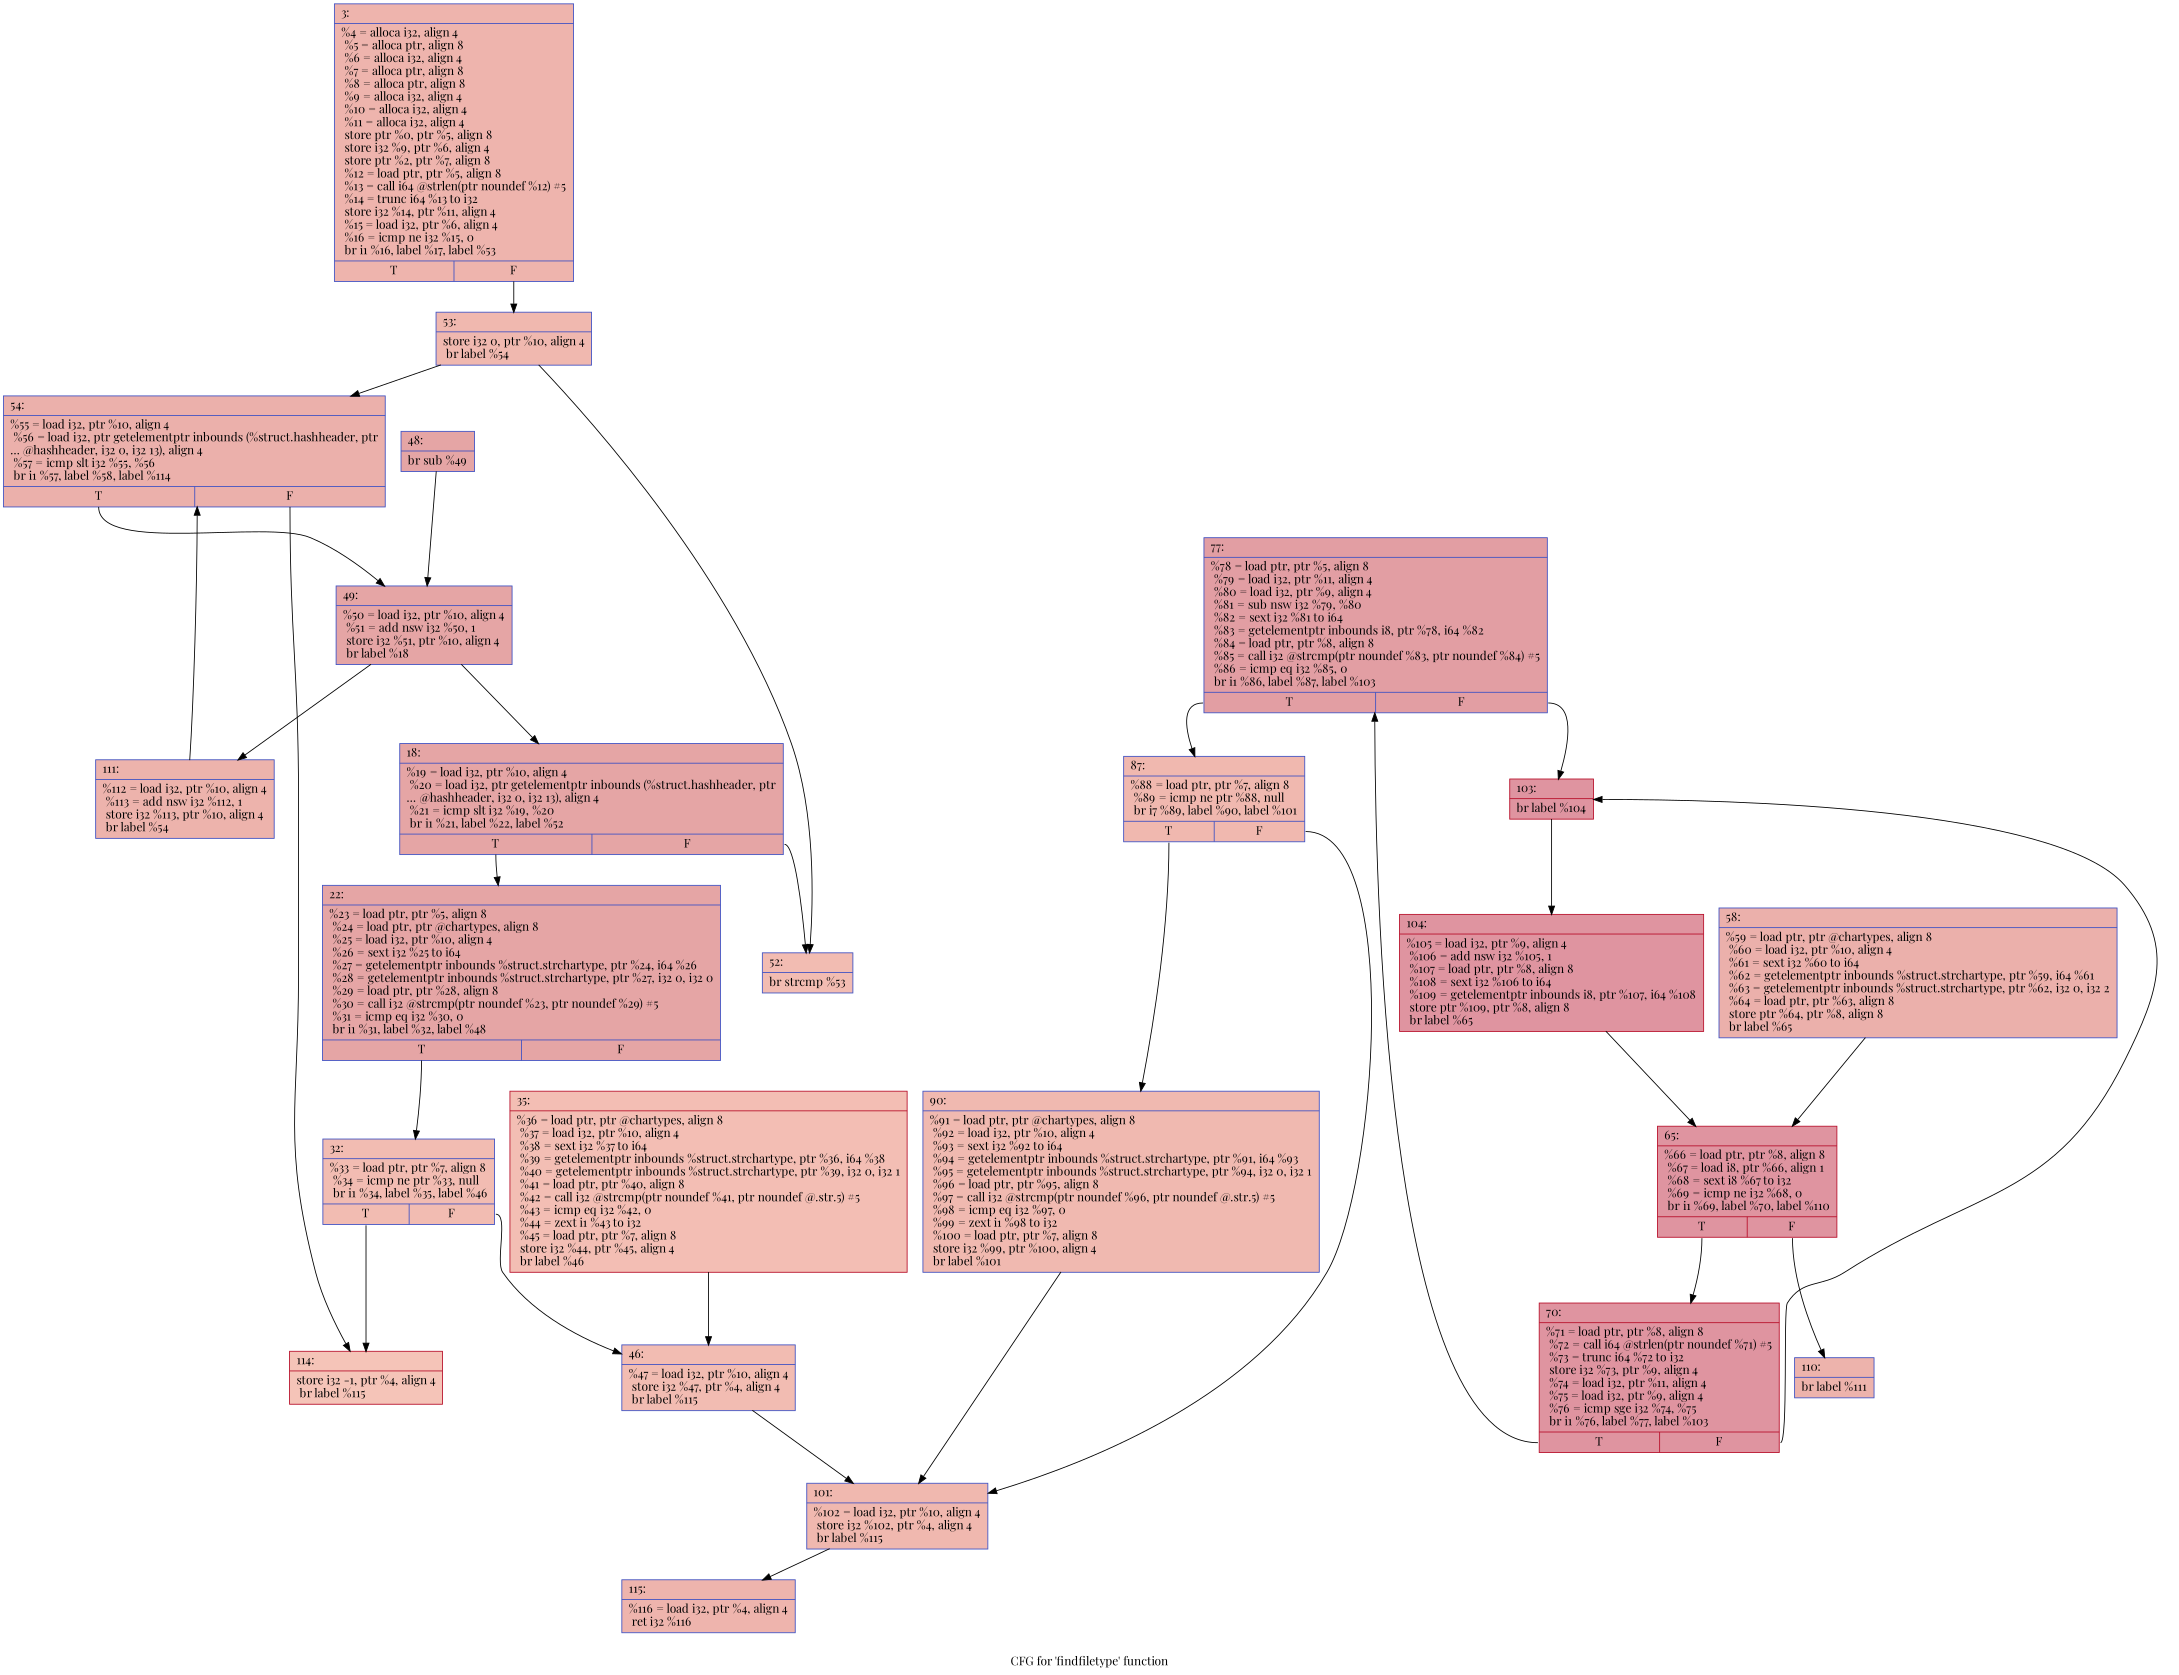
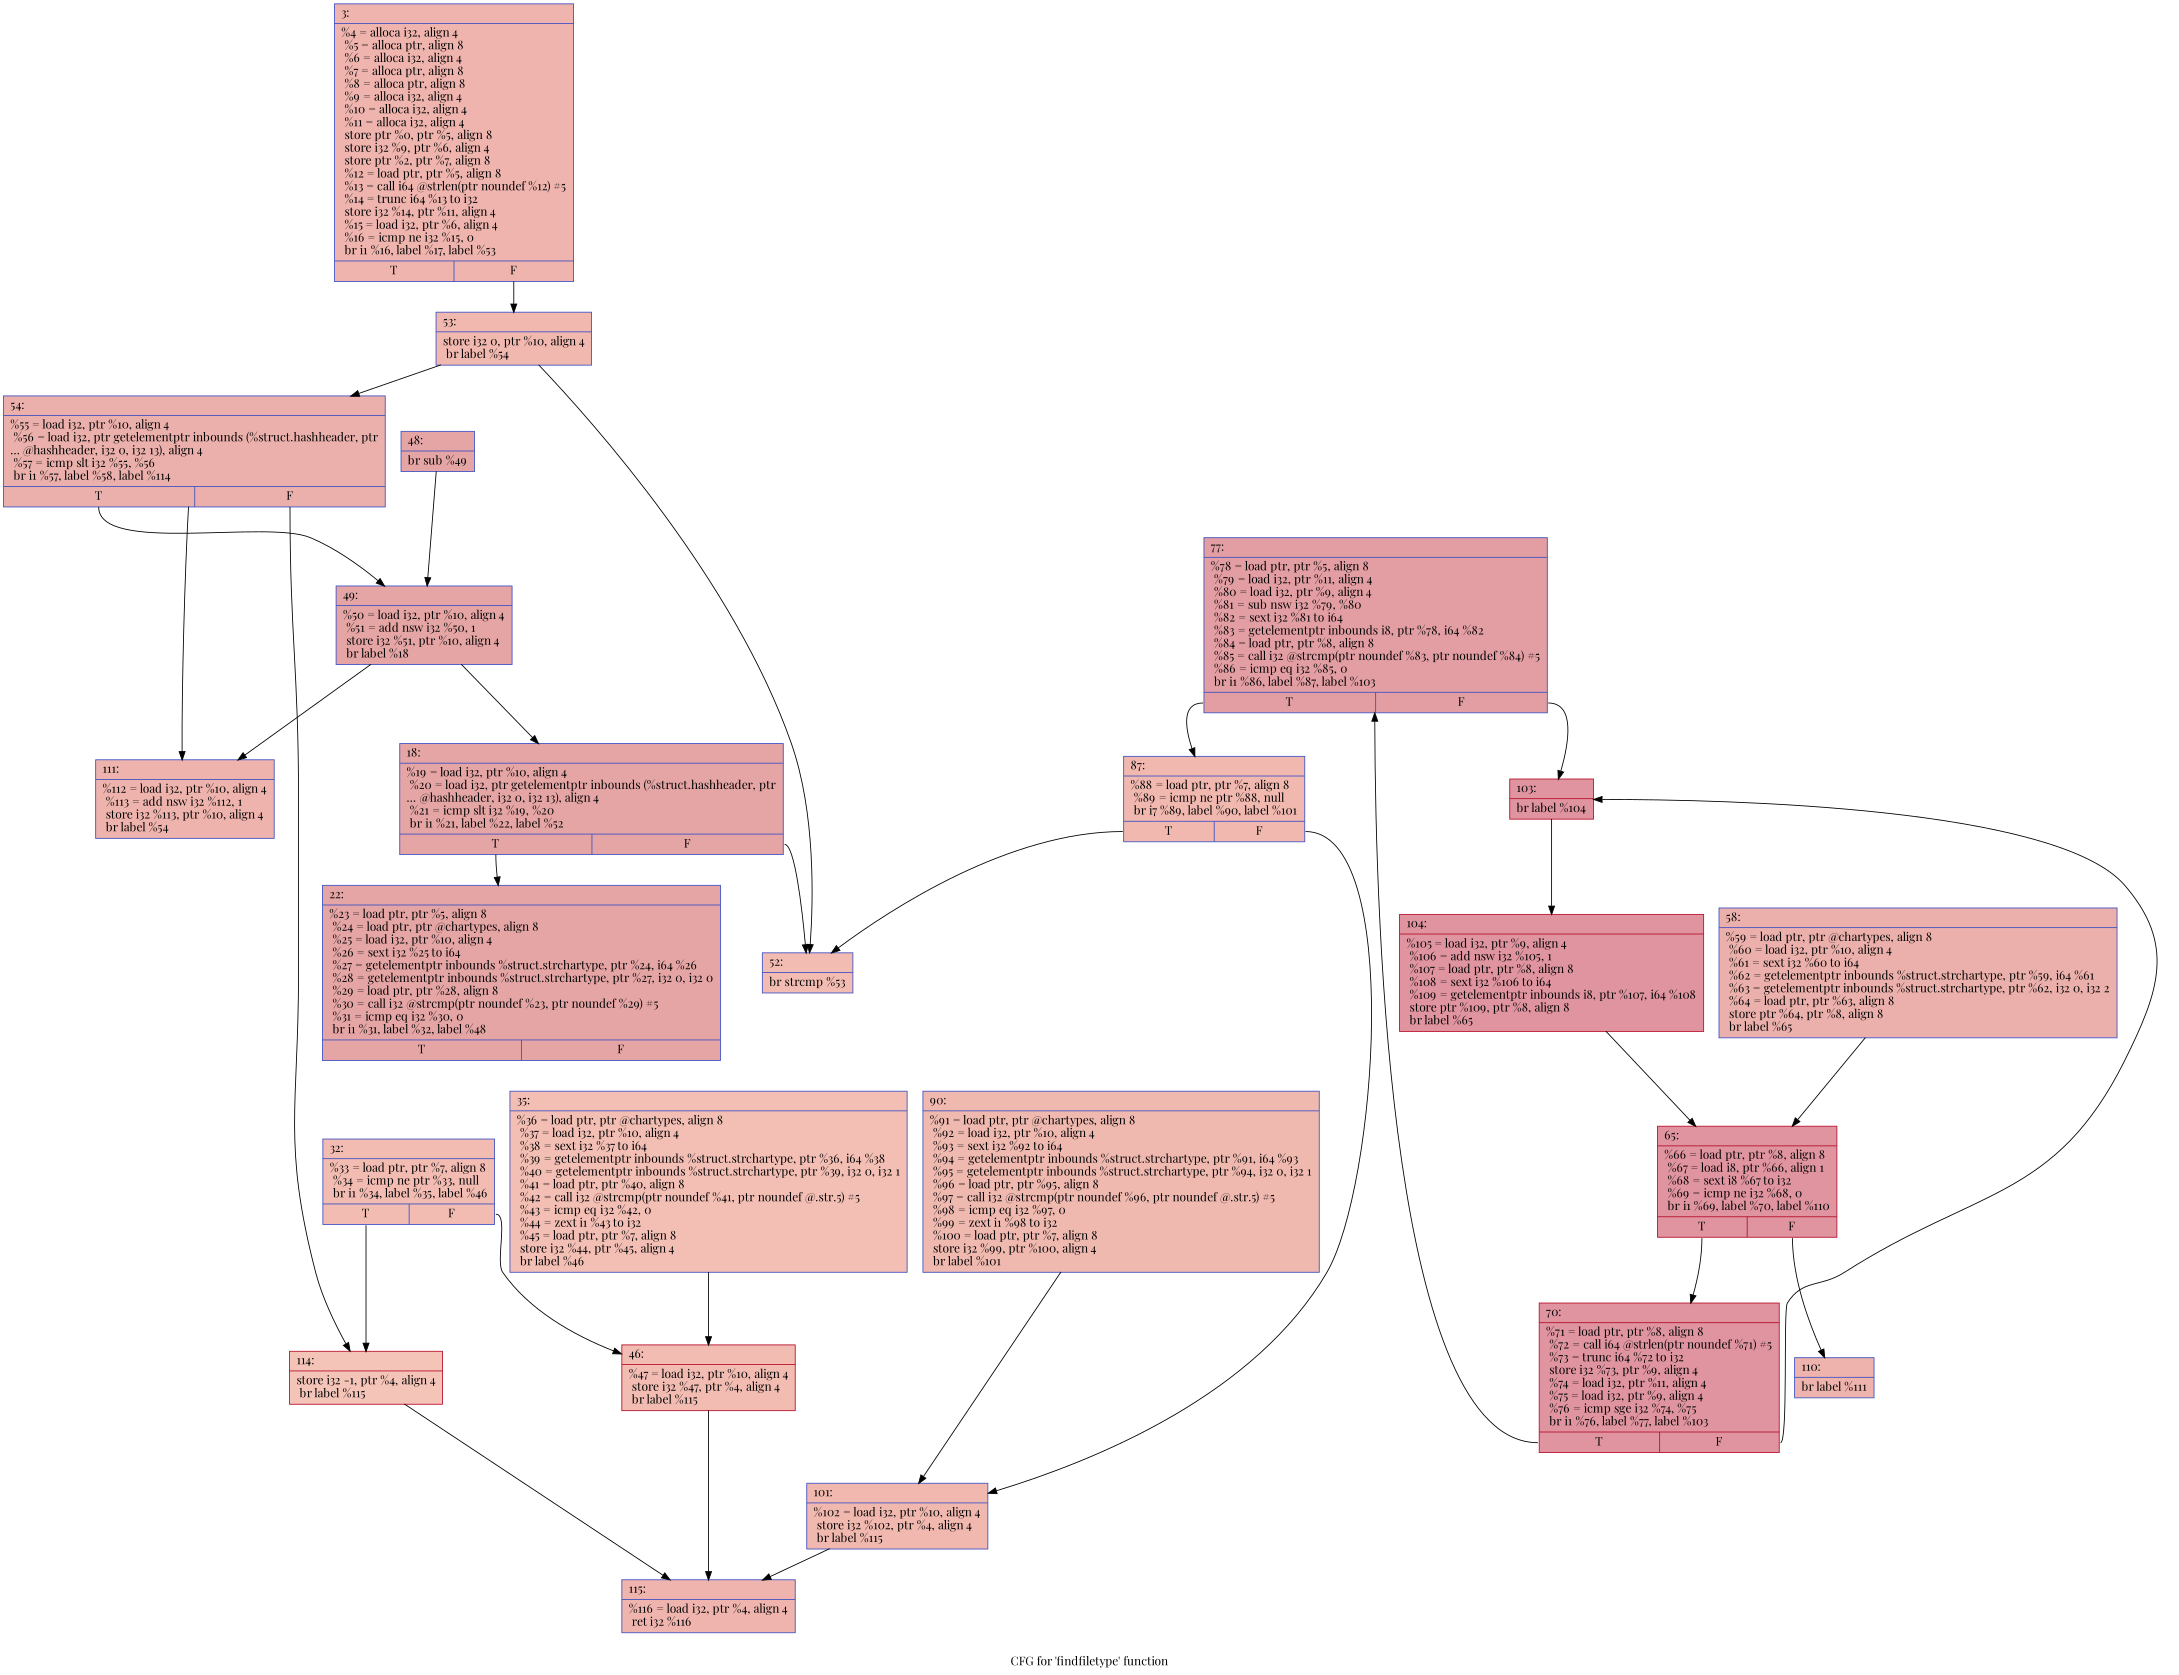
(195, 638) -> (184, 629)
(1161, 963) -> (972, 869)
(420, 1096) -> none
(709, 1182) -> (709, 1182)
(709, 1378) -> (709, 1378)
(799, 1444) -> (709, 1491)
none -> (534, 1490)
